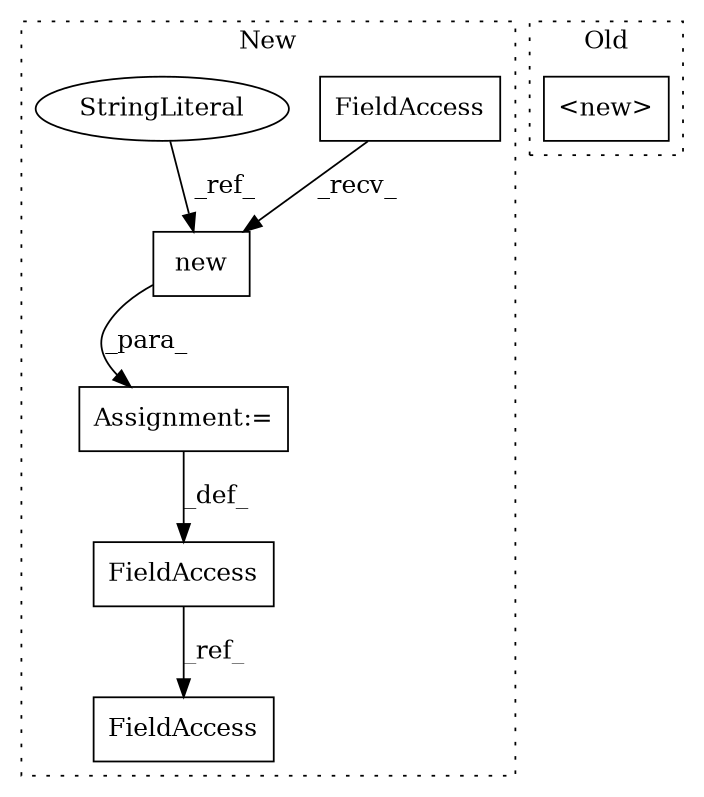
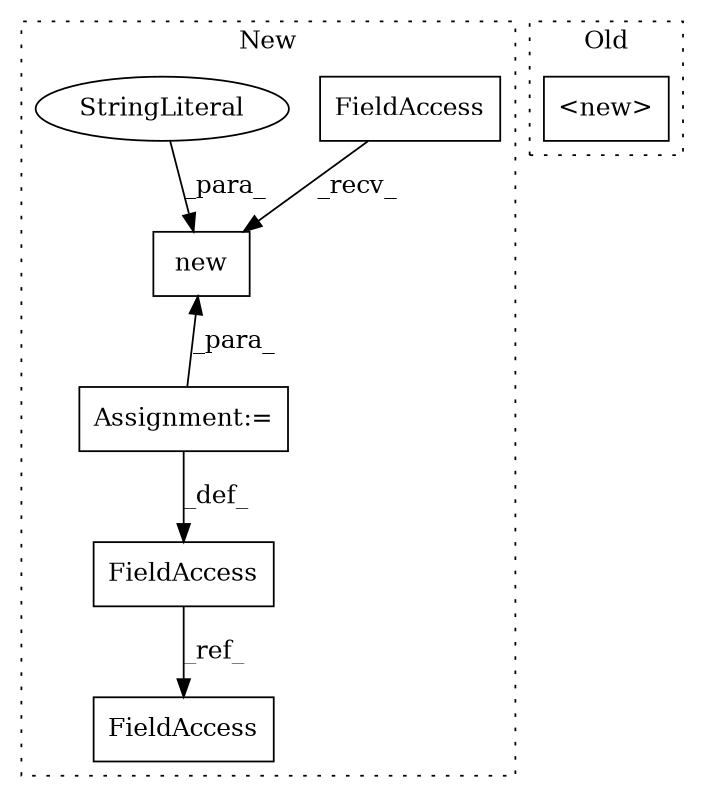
(225, 186) -> (225, 186)
(109, 322) -> (192, 351)
